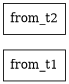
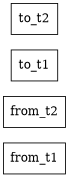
none -> (34, 19)
none -> (34, 65)
